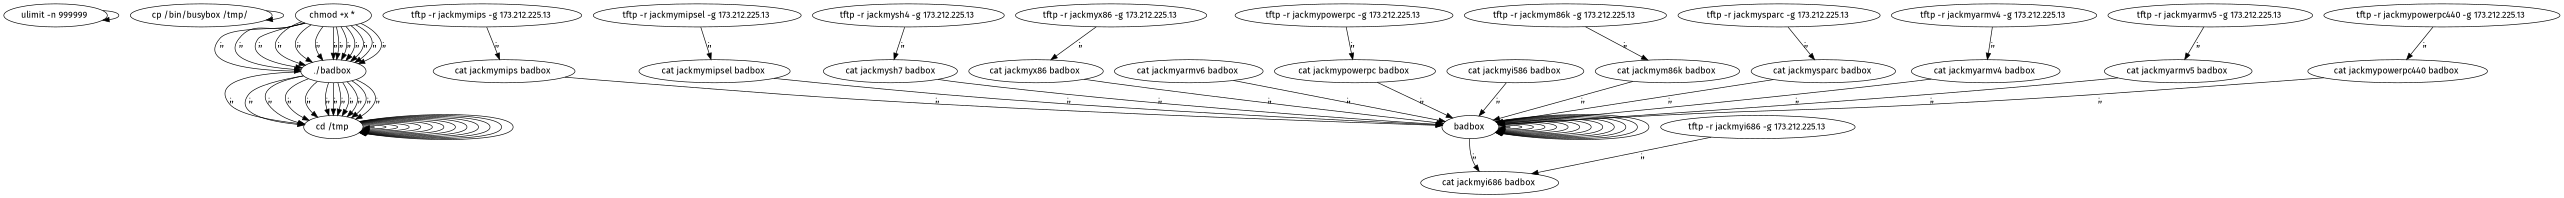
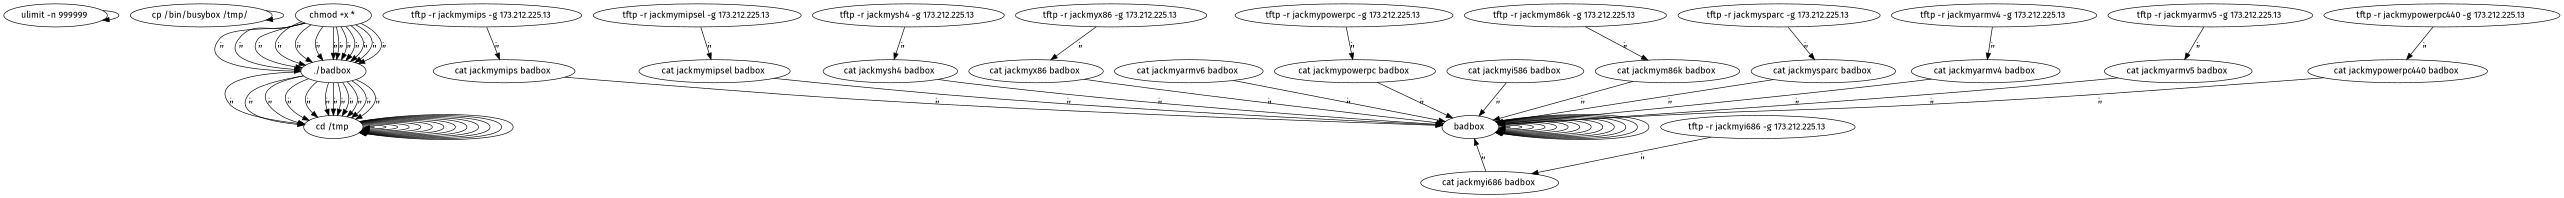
(890, 71) -> (890, 71)
(1471, 153) -> (1481, 158)
